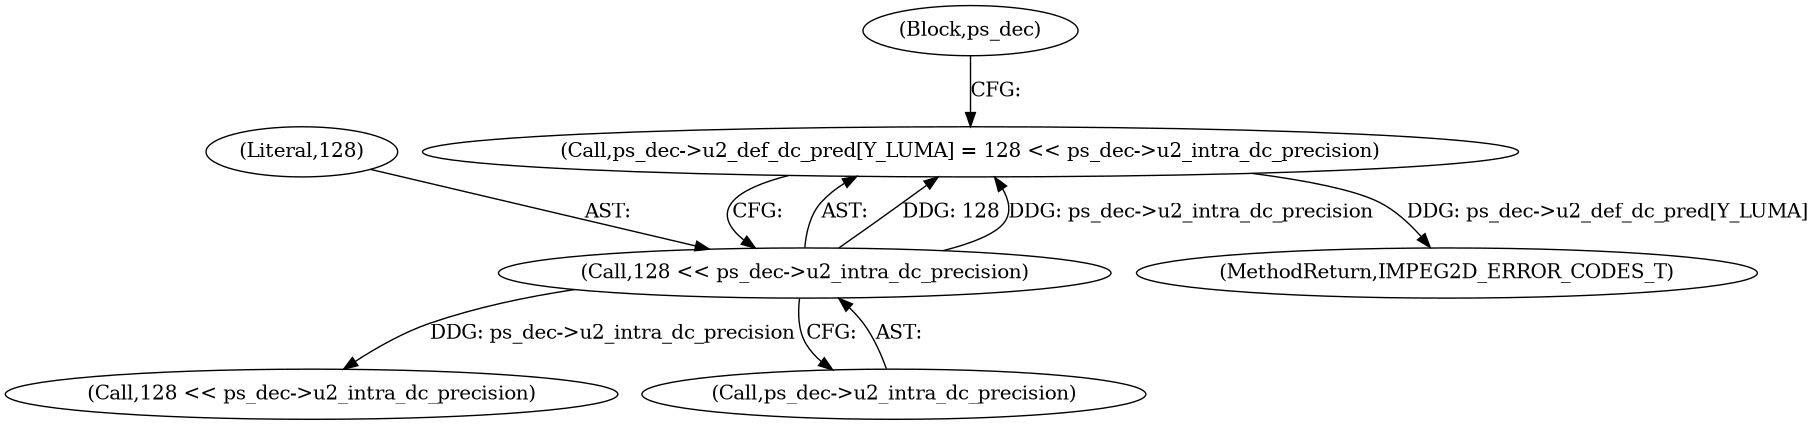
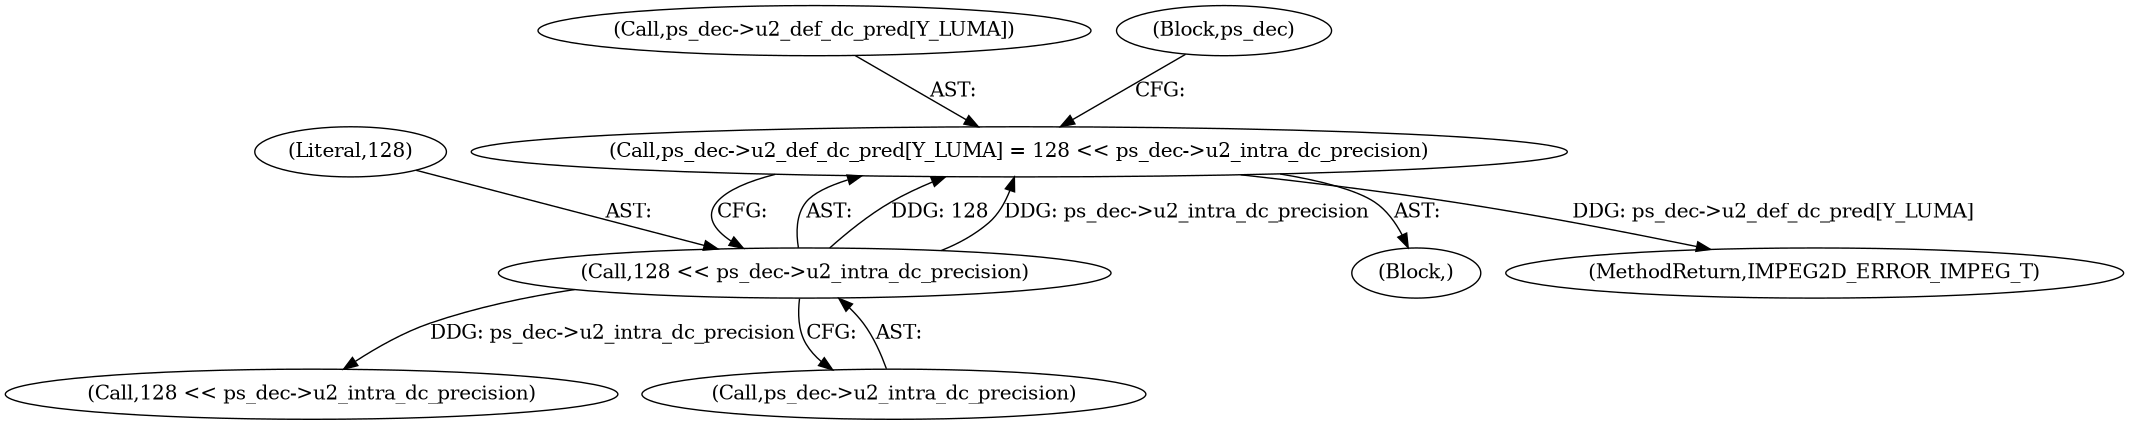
none -> (814, 31)
none -> (1416, 273)
(1447, 273) -> (1815, 273)
